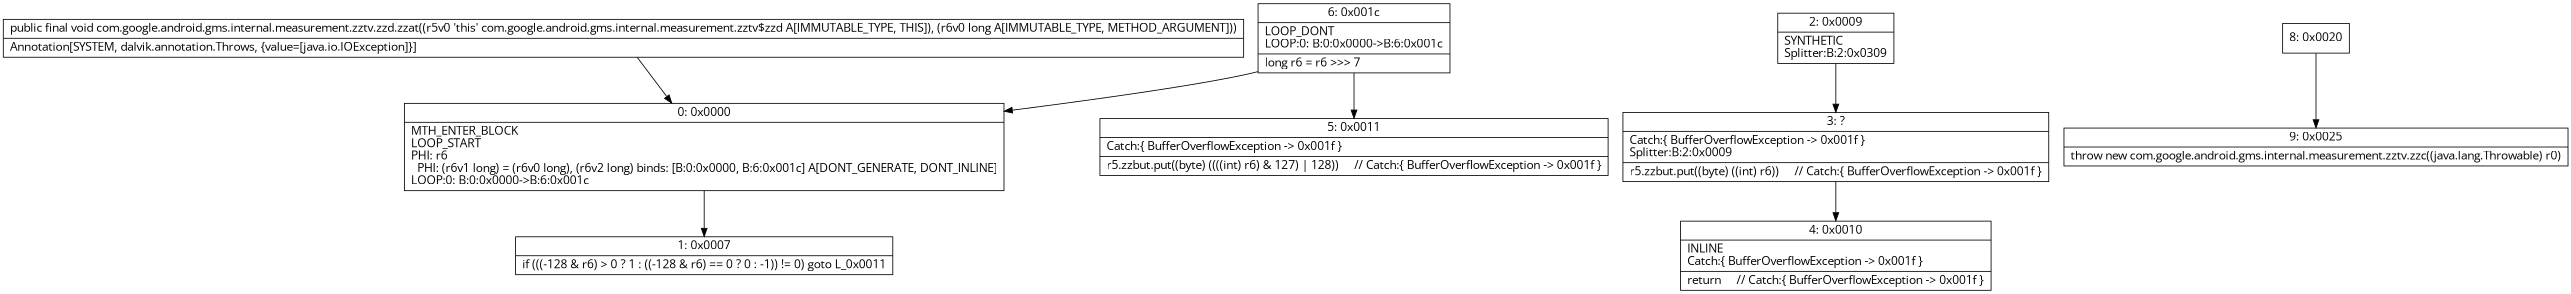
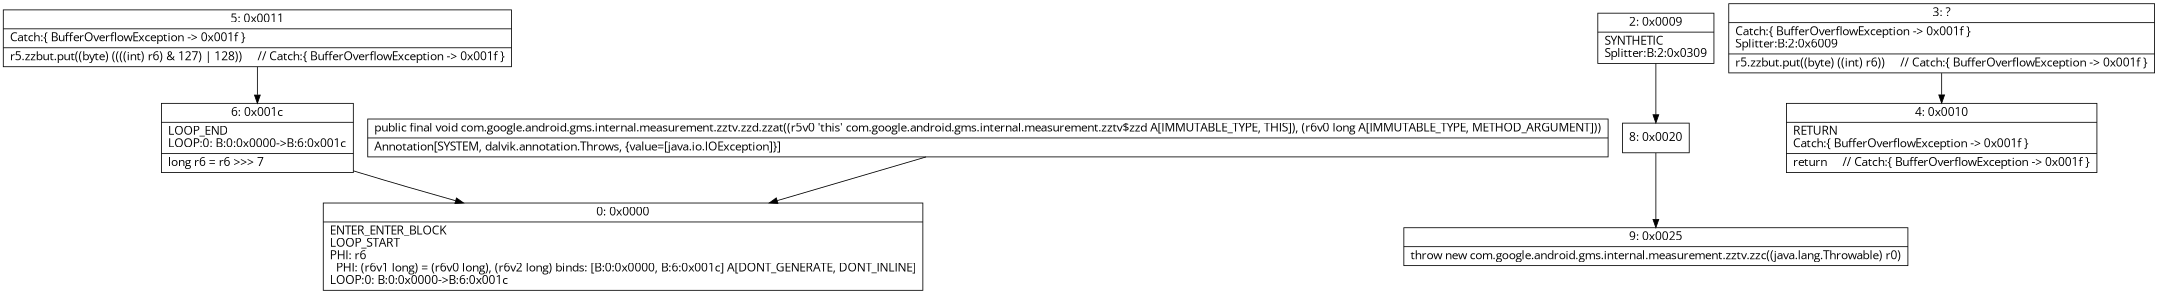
(1300, 32) -> (198, 131)
(1836, 84) -> (1656, 89)
(1354, 91) -> (257, 81)
(465, 131) -> (388, 231)
(1681, 153) -> (1787, 44)
(1705, 249) -> (1816, 131)
(704, 256) -> none
